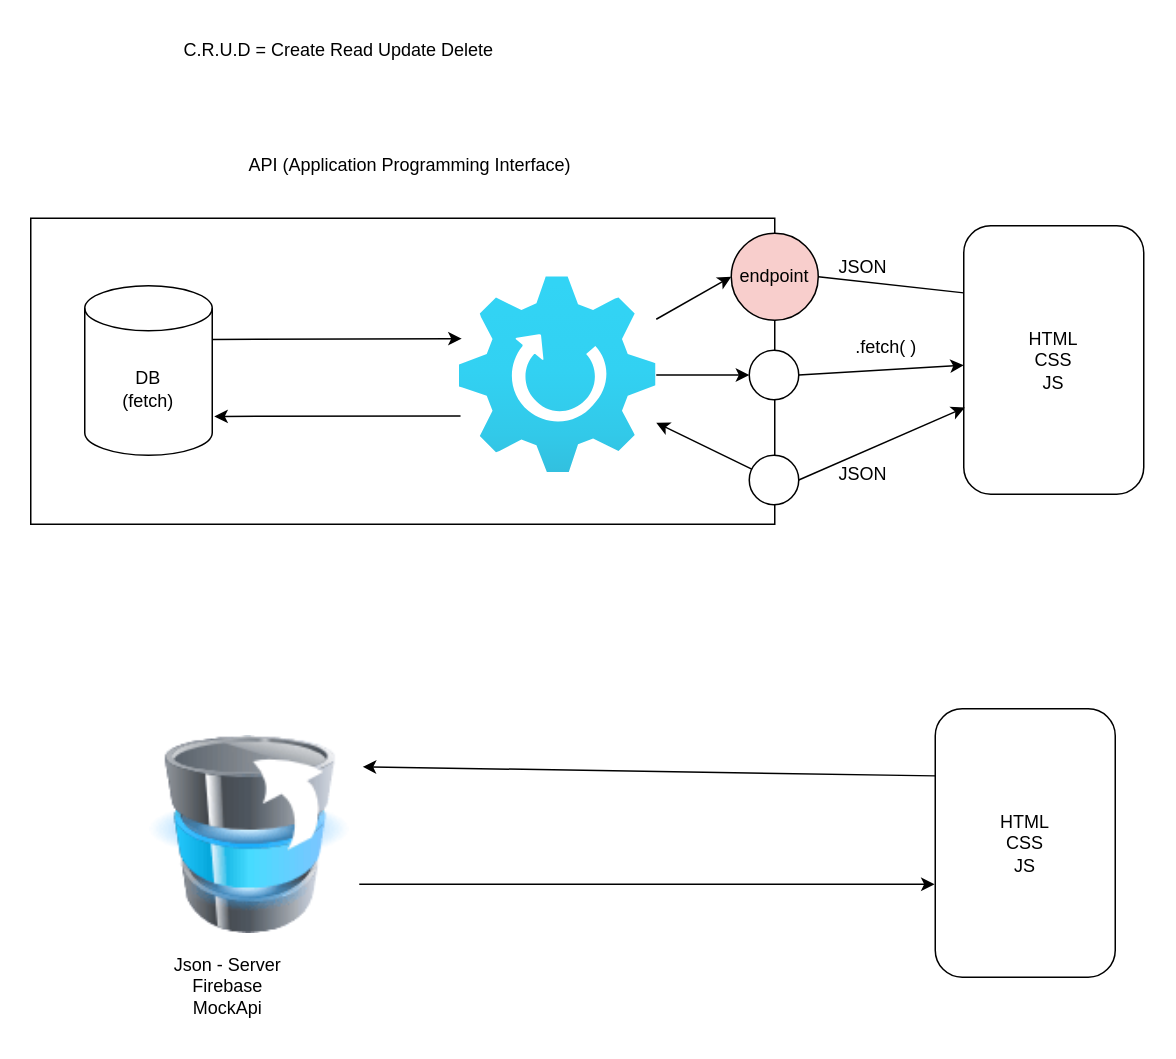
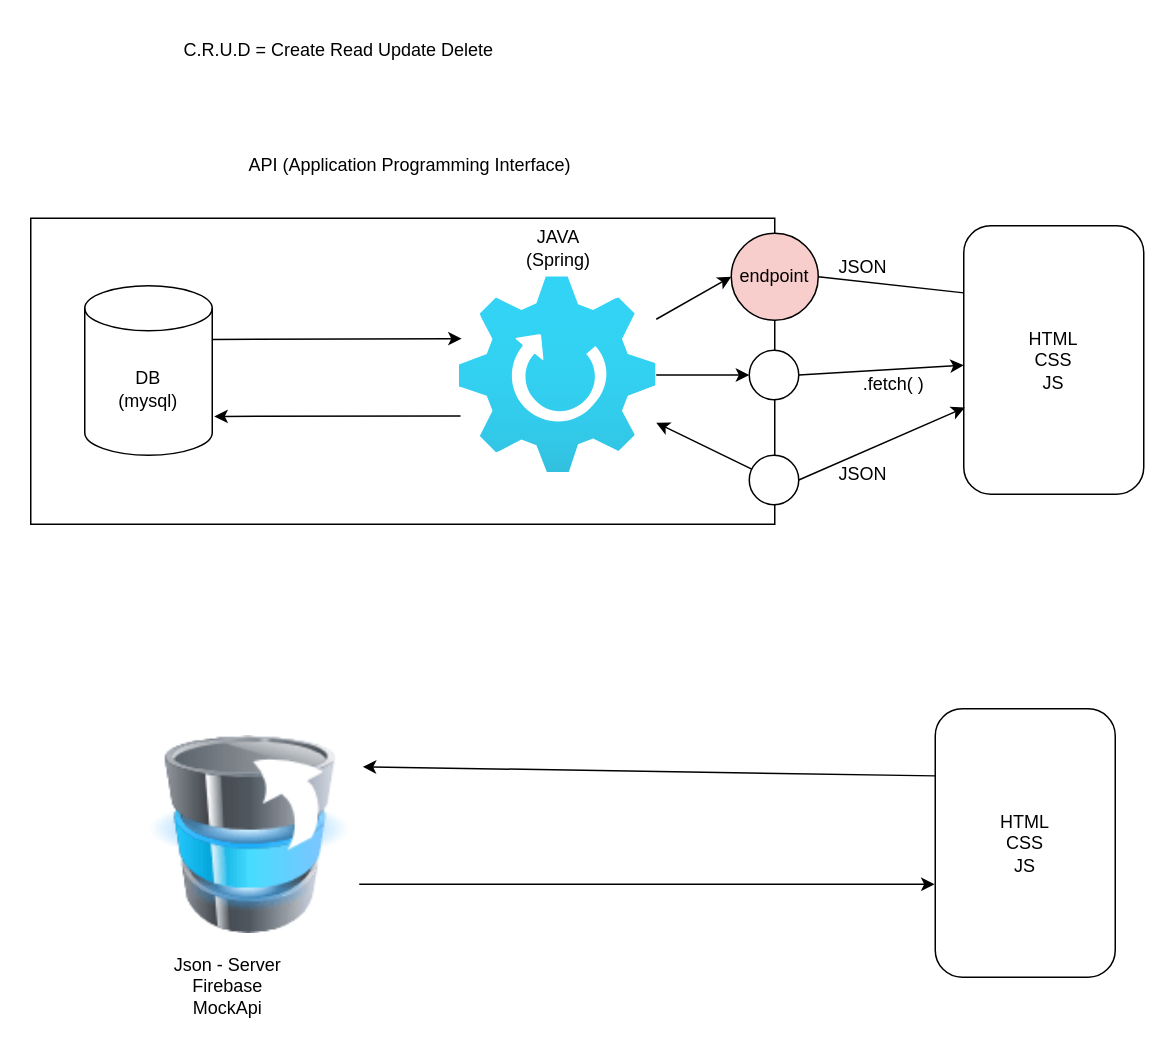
none -> (558, 248)
(885, 347) -> (893, 385)
(149, 389) -> (149, 389)
